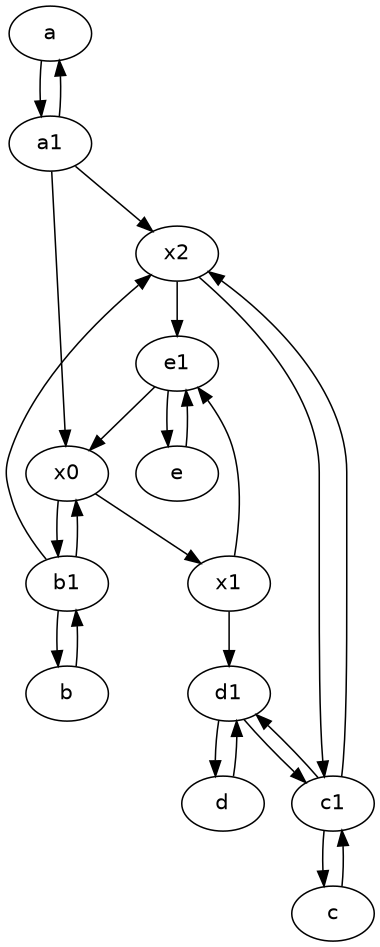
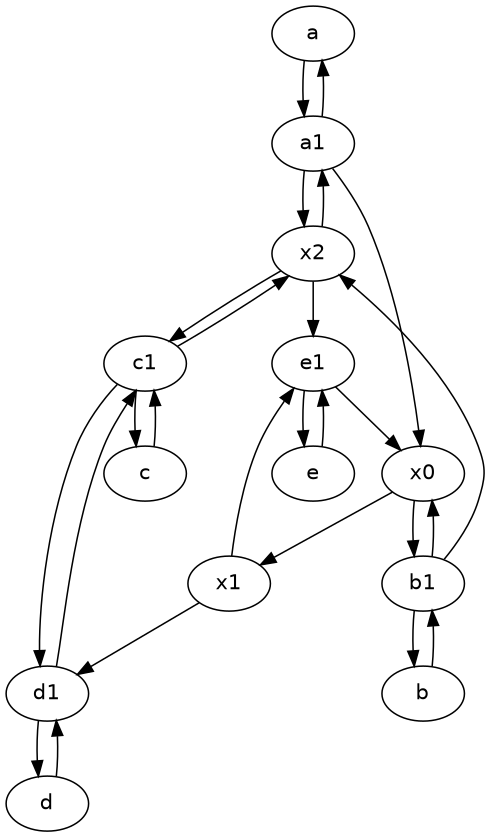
none -> (323, 206)
